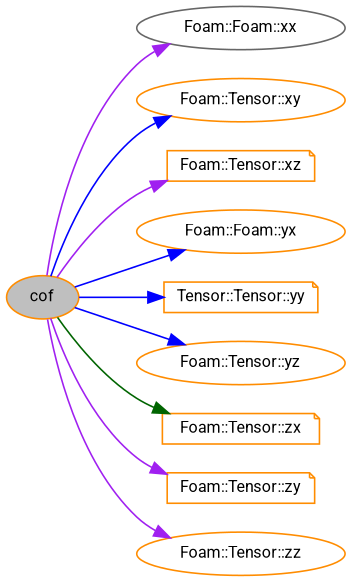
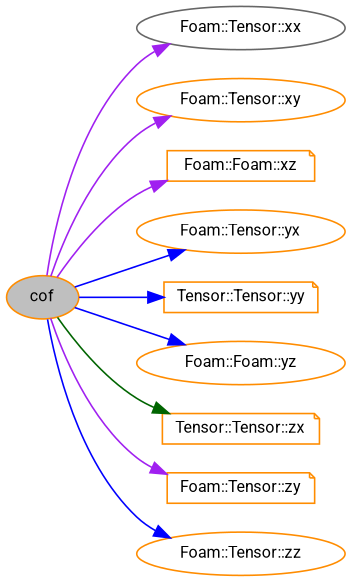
(241, 28) -> (241, 28)
(241, 166) -> (241, 166)
(91, 191) -> (91, 191)
(241, 232) -> (241, 232)
(241, 363) -> (241, 363)
(241, 429) -> (241, 429)
(82, 436) -> (82, 436)
